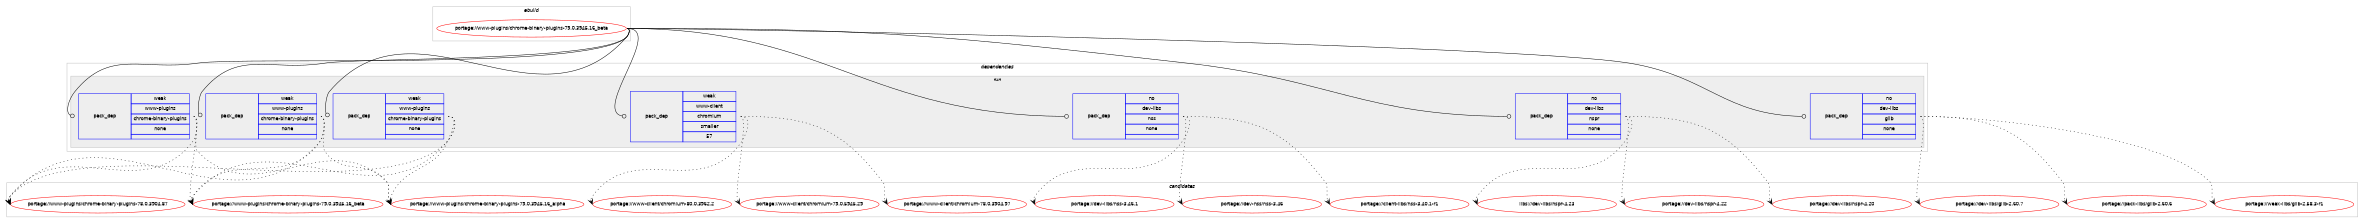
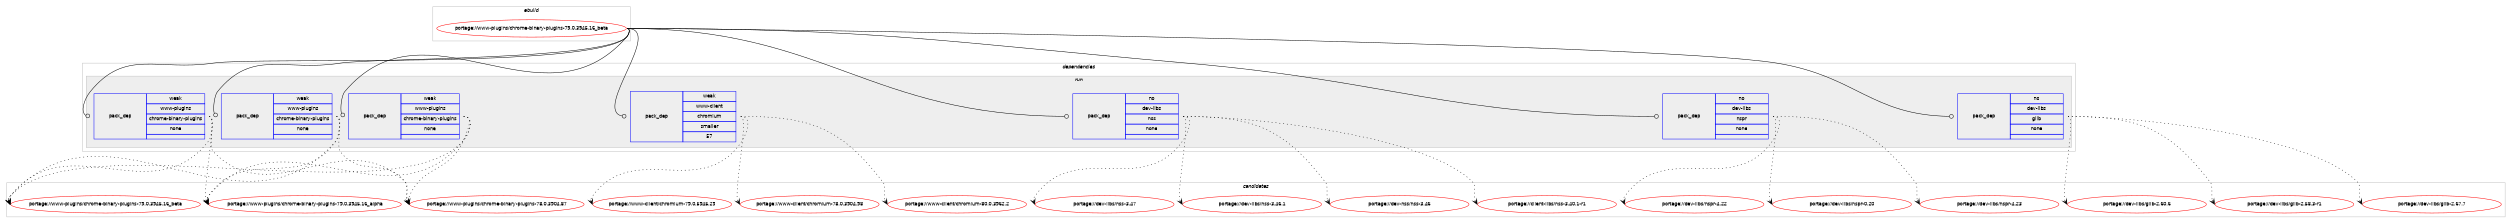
(957, 204) -> (810, 204)
none -> (1105, 204)
(1547, 204) -> (1989, 204)
(1842, 204) -> (1842, 204)
(1989, 204) -> (2432, 204)
(2137, 204) -> (2137, 204)
(2284, 204) -> (2284, 204)
